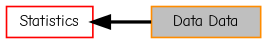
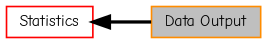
(206, 22) -> (206, 22)
